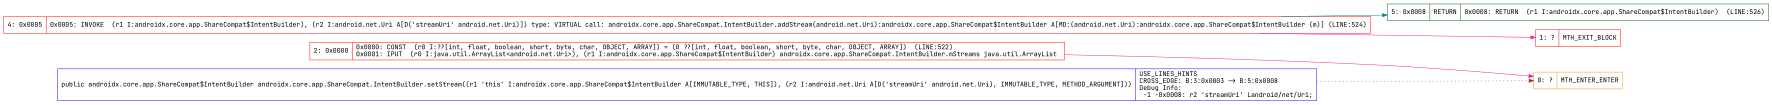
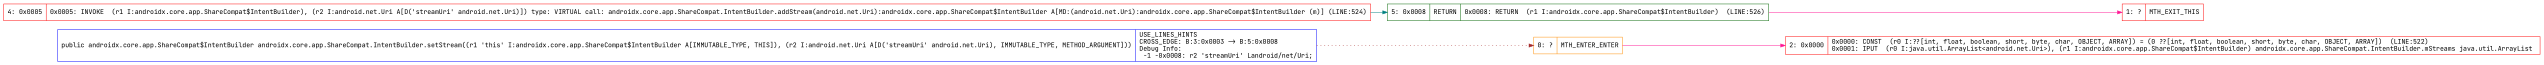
(1395, 35) -> (1943, 12)
(1590, 38) -> (2174, 12)
(1297, 61) -> (1701, 46)
